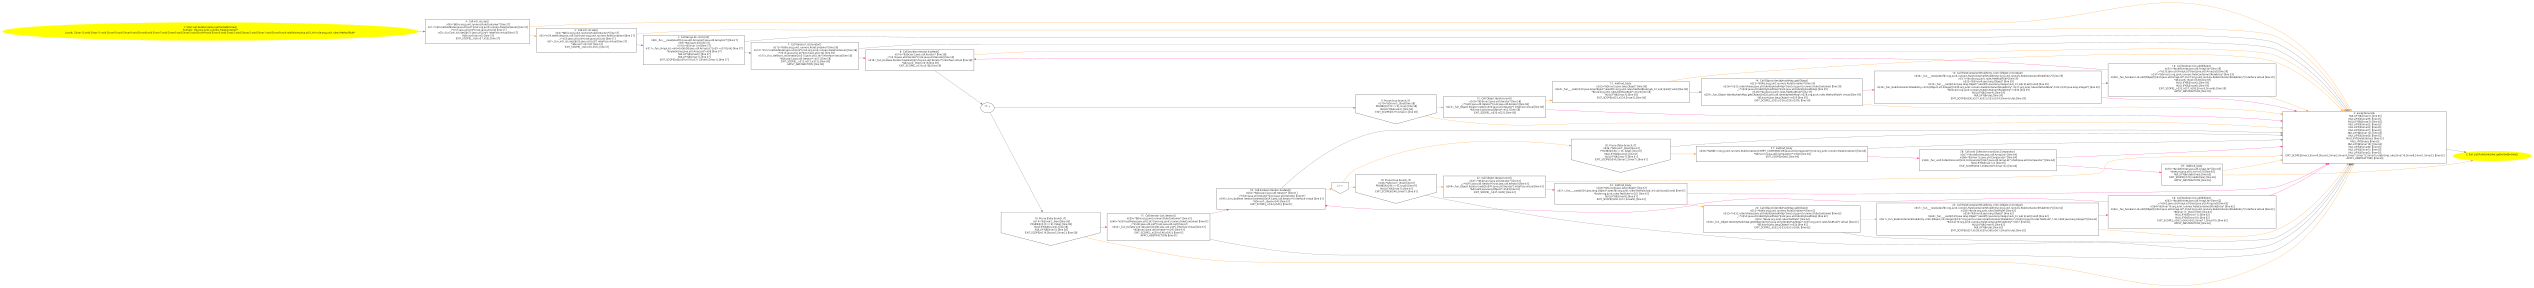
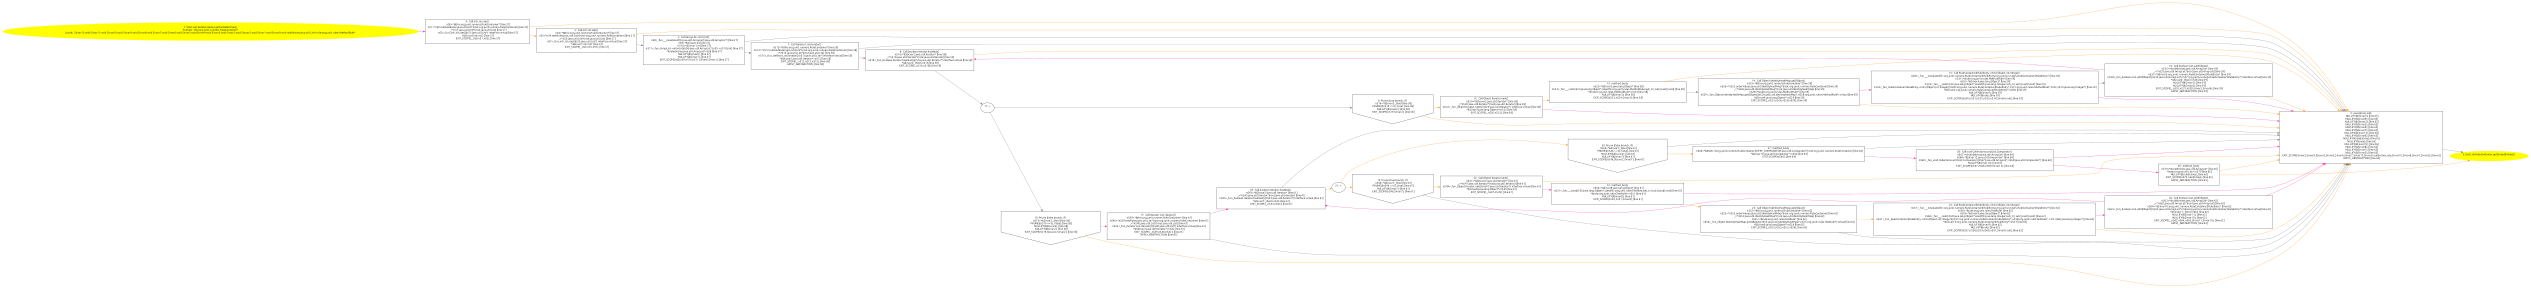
(1340, 187) -> (1339, 187)
